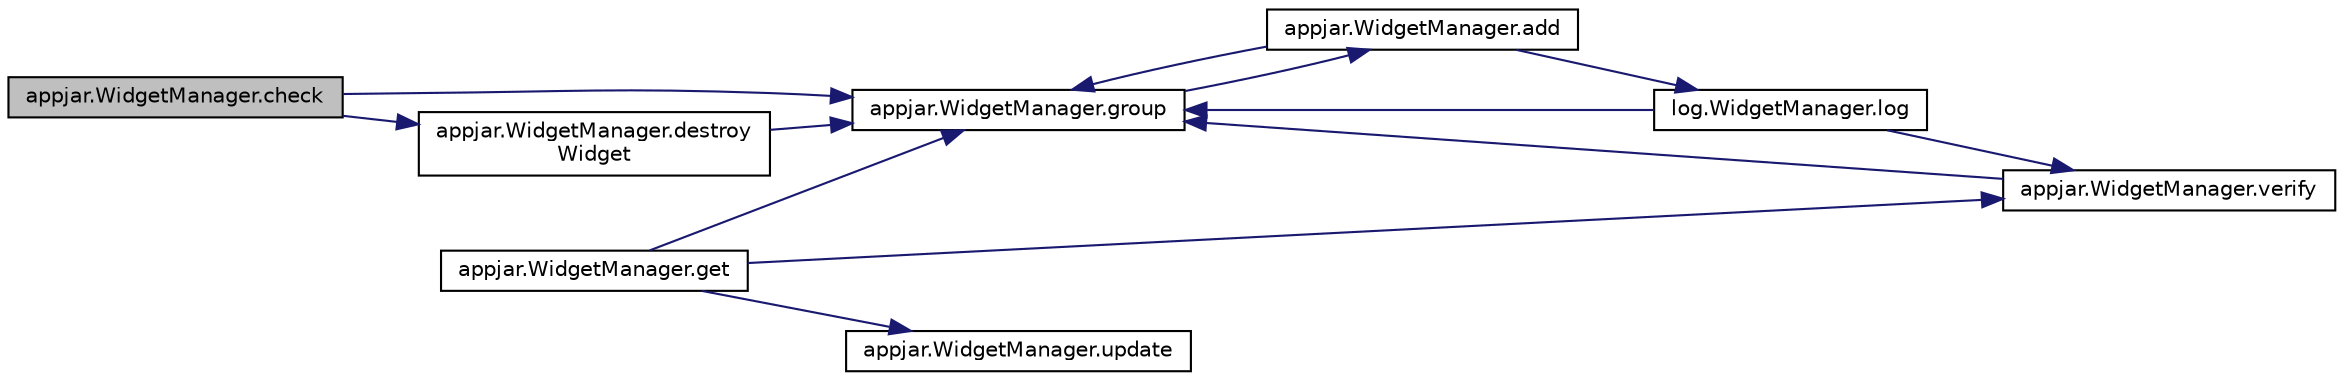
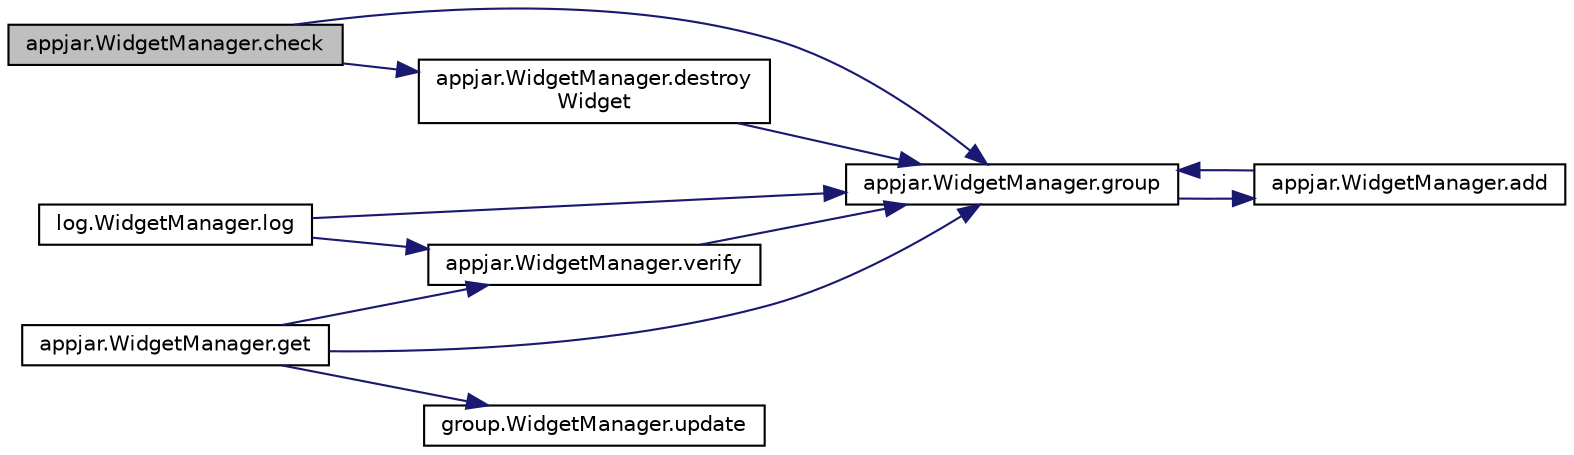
(1597, 68) -> none
(1019, 351) -> (594, 426)
